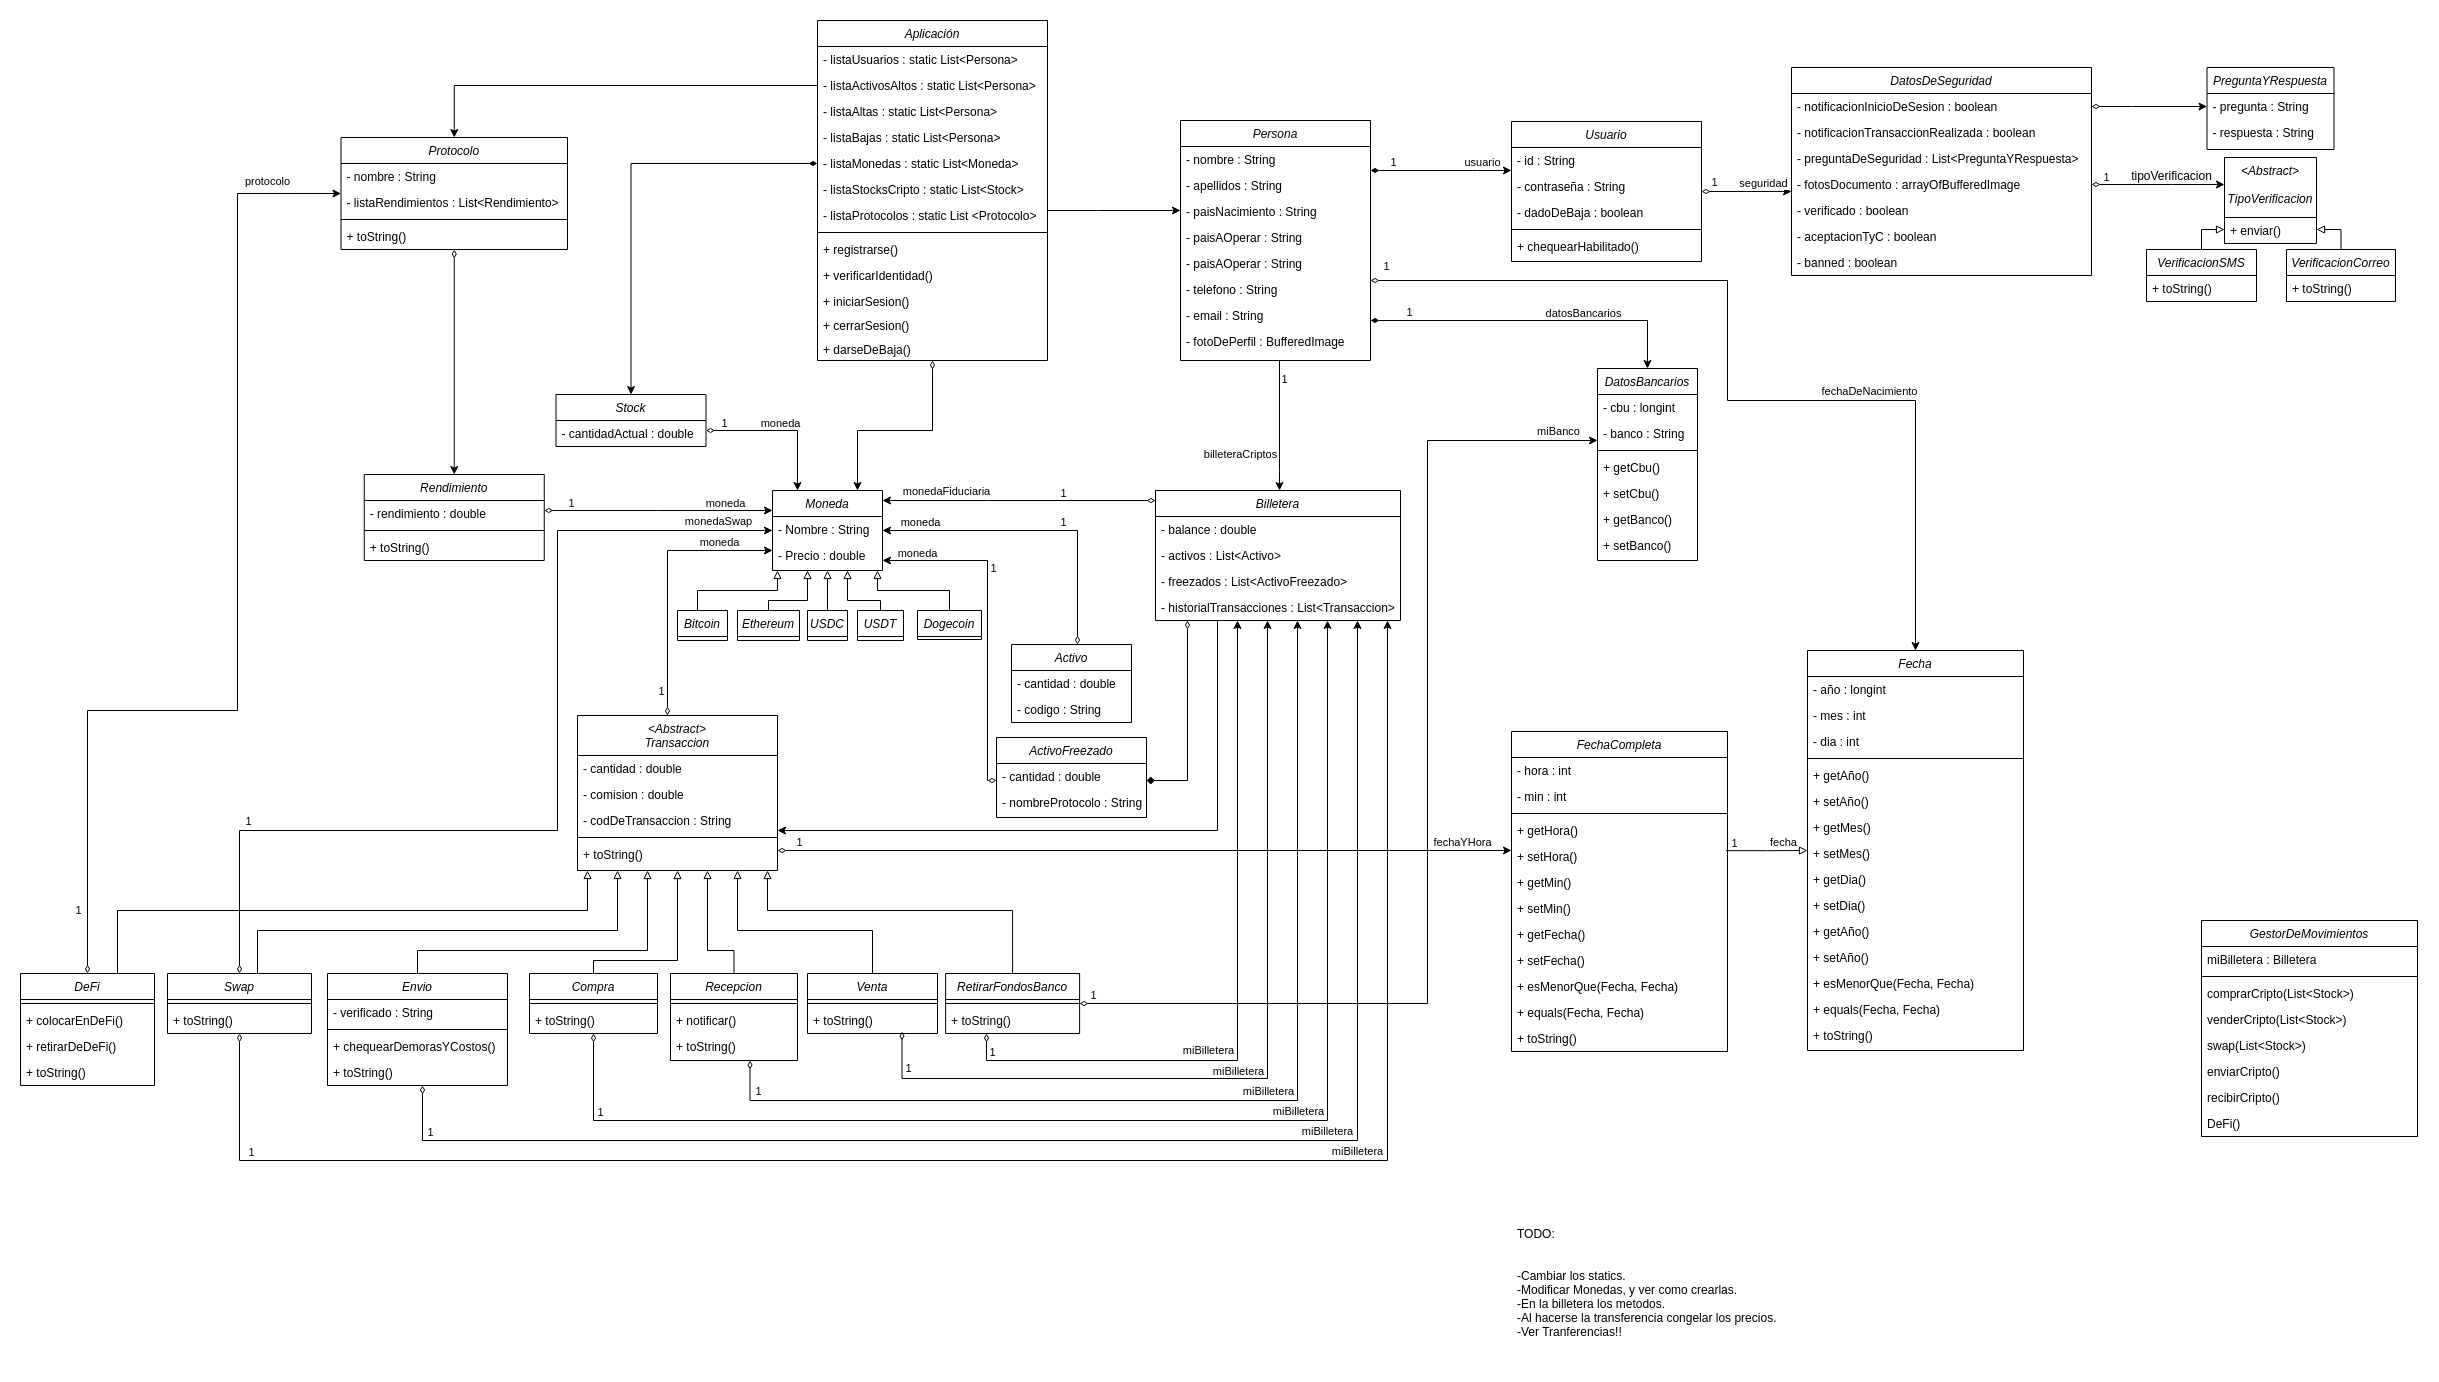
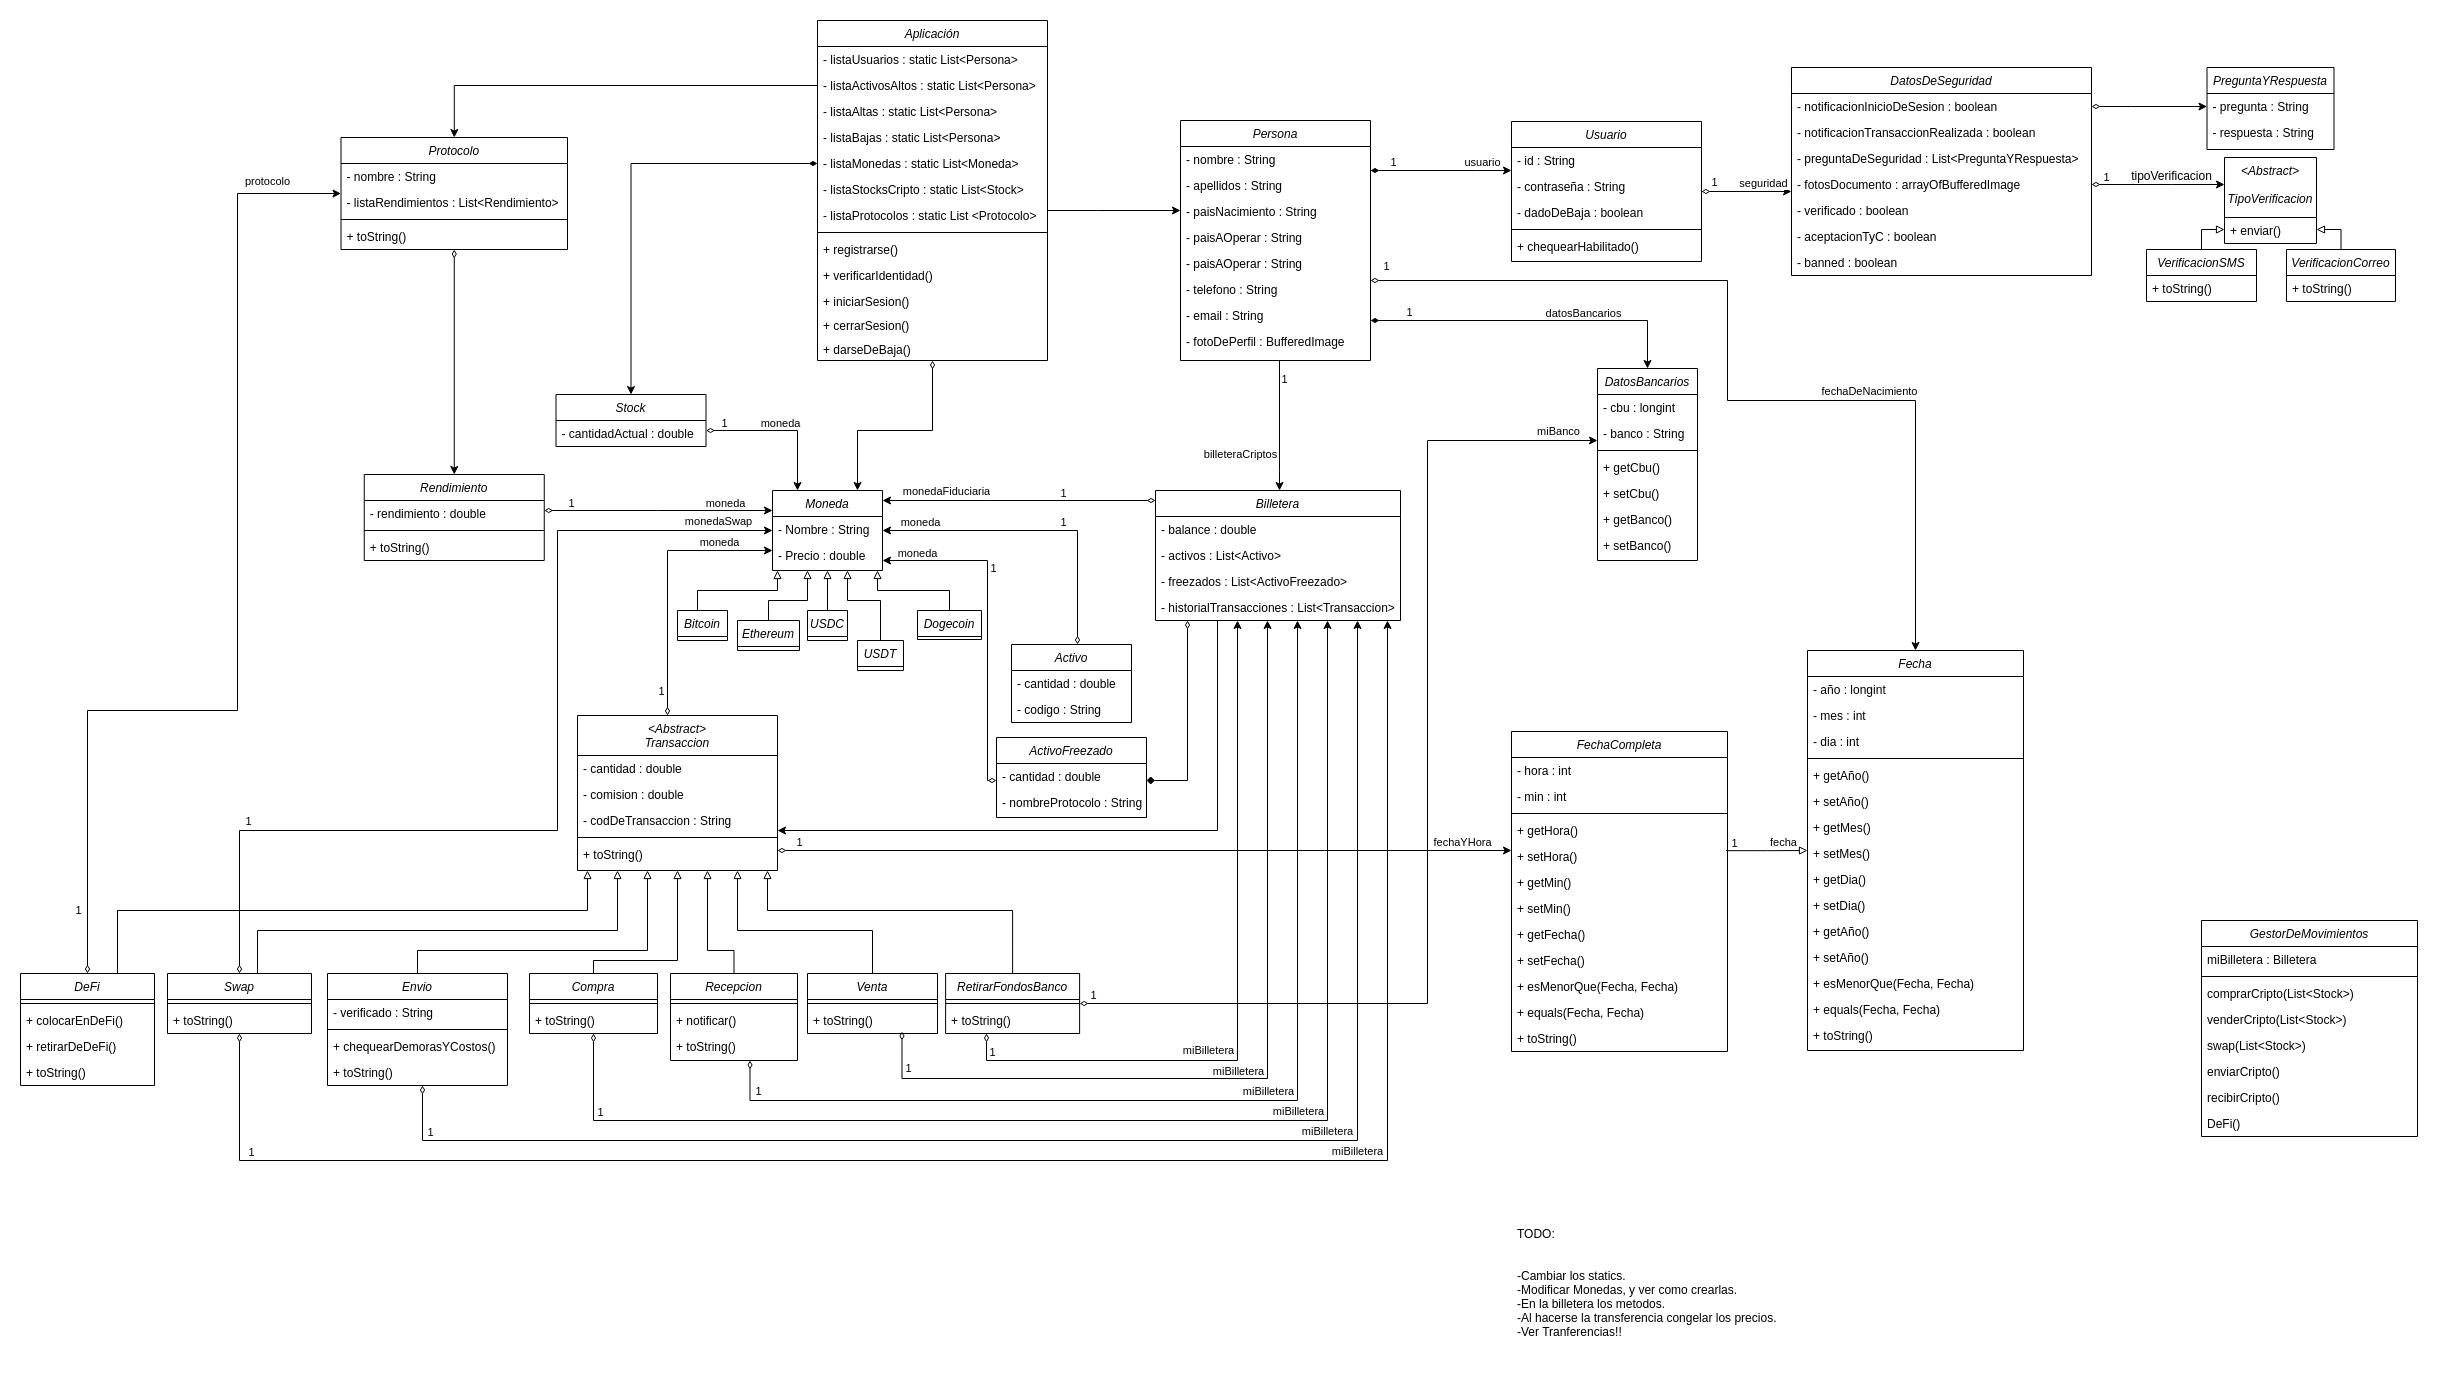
(769, 626) -> (769, 636)
(881, 626) -> (881, 656)
